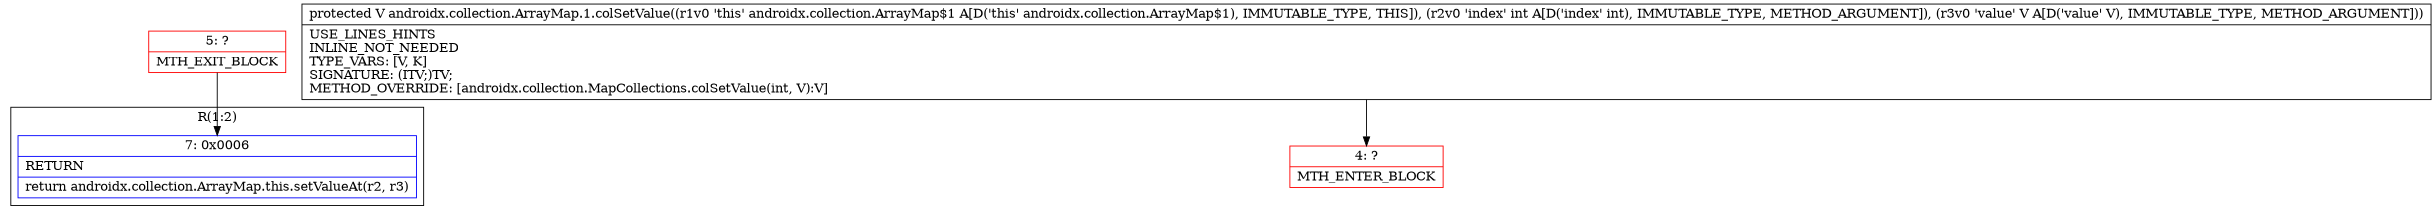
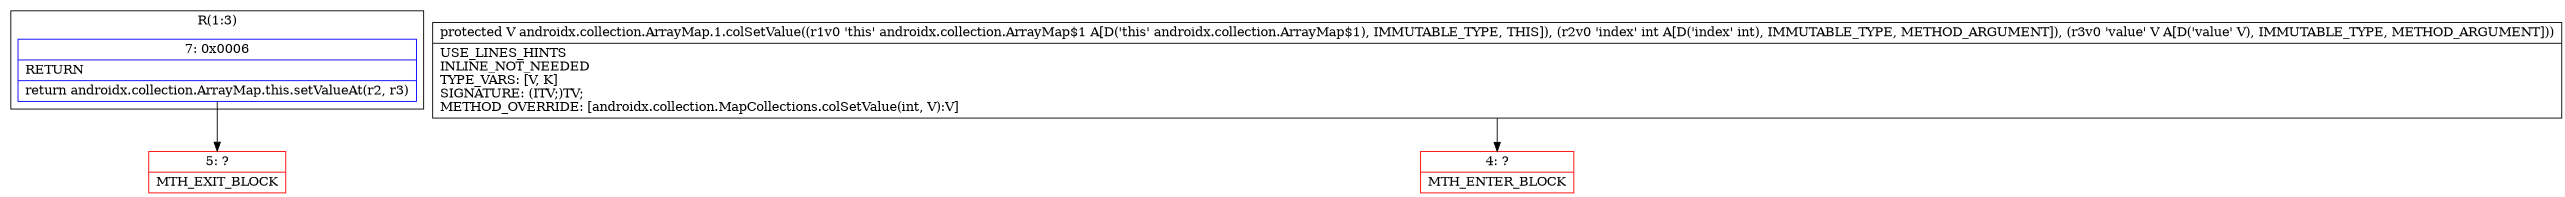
(217, 99) -> (217, 122)
(217, 118) -> (217, 21)
